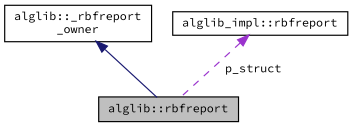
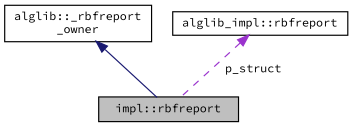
(169, 109) -> (169, 109)
